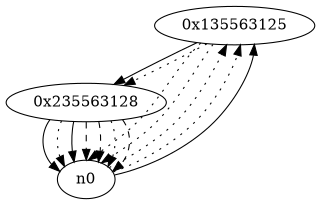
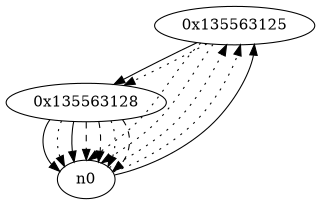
(86, 103) -> (86, 103)
